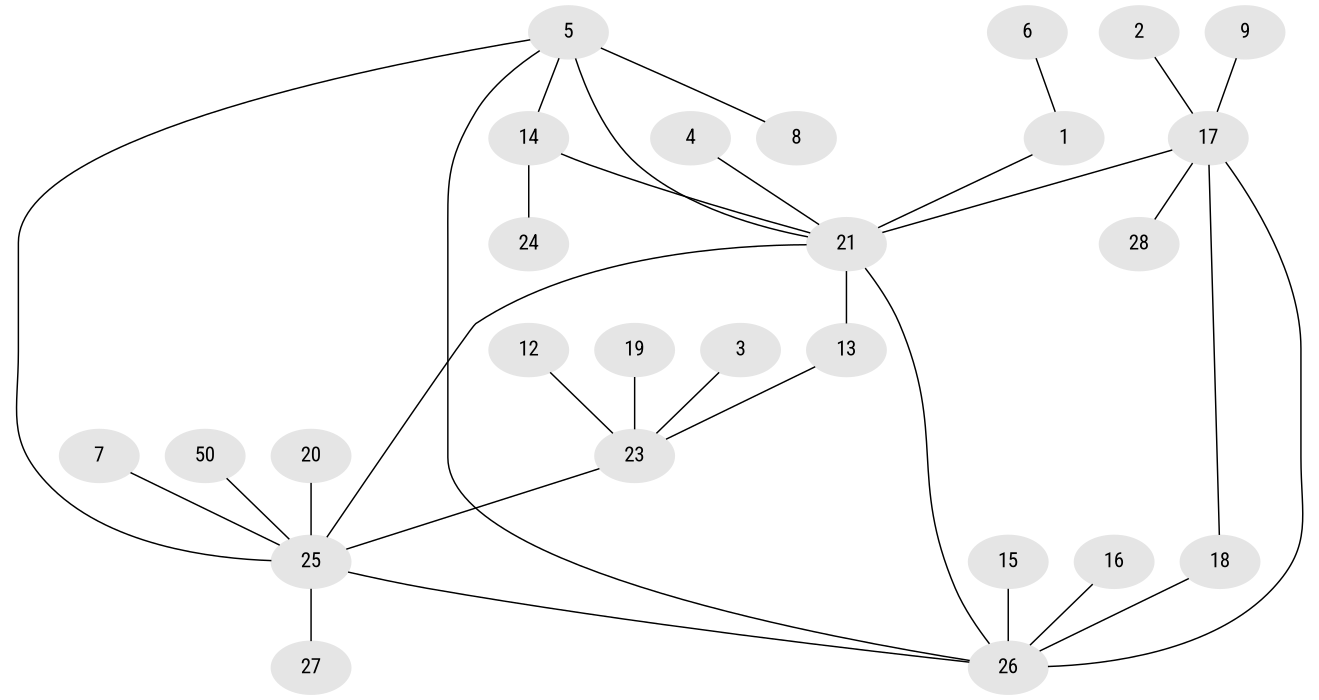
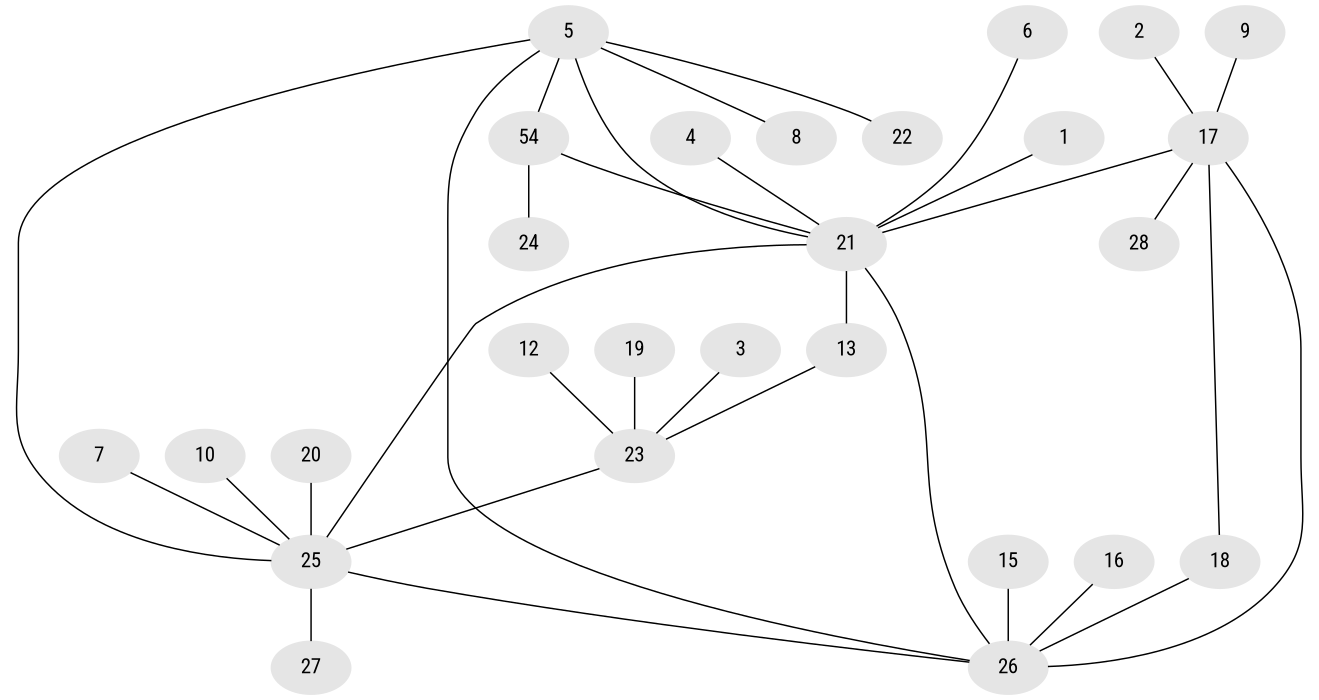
(1046, 85) -> (963, 156)
(529, 138) -> (529, 138)
none -> (902, 138)
(205, 456) -> (205, 456)
